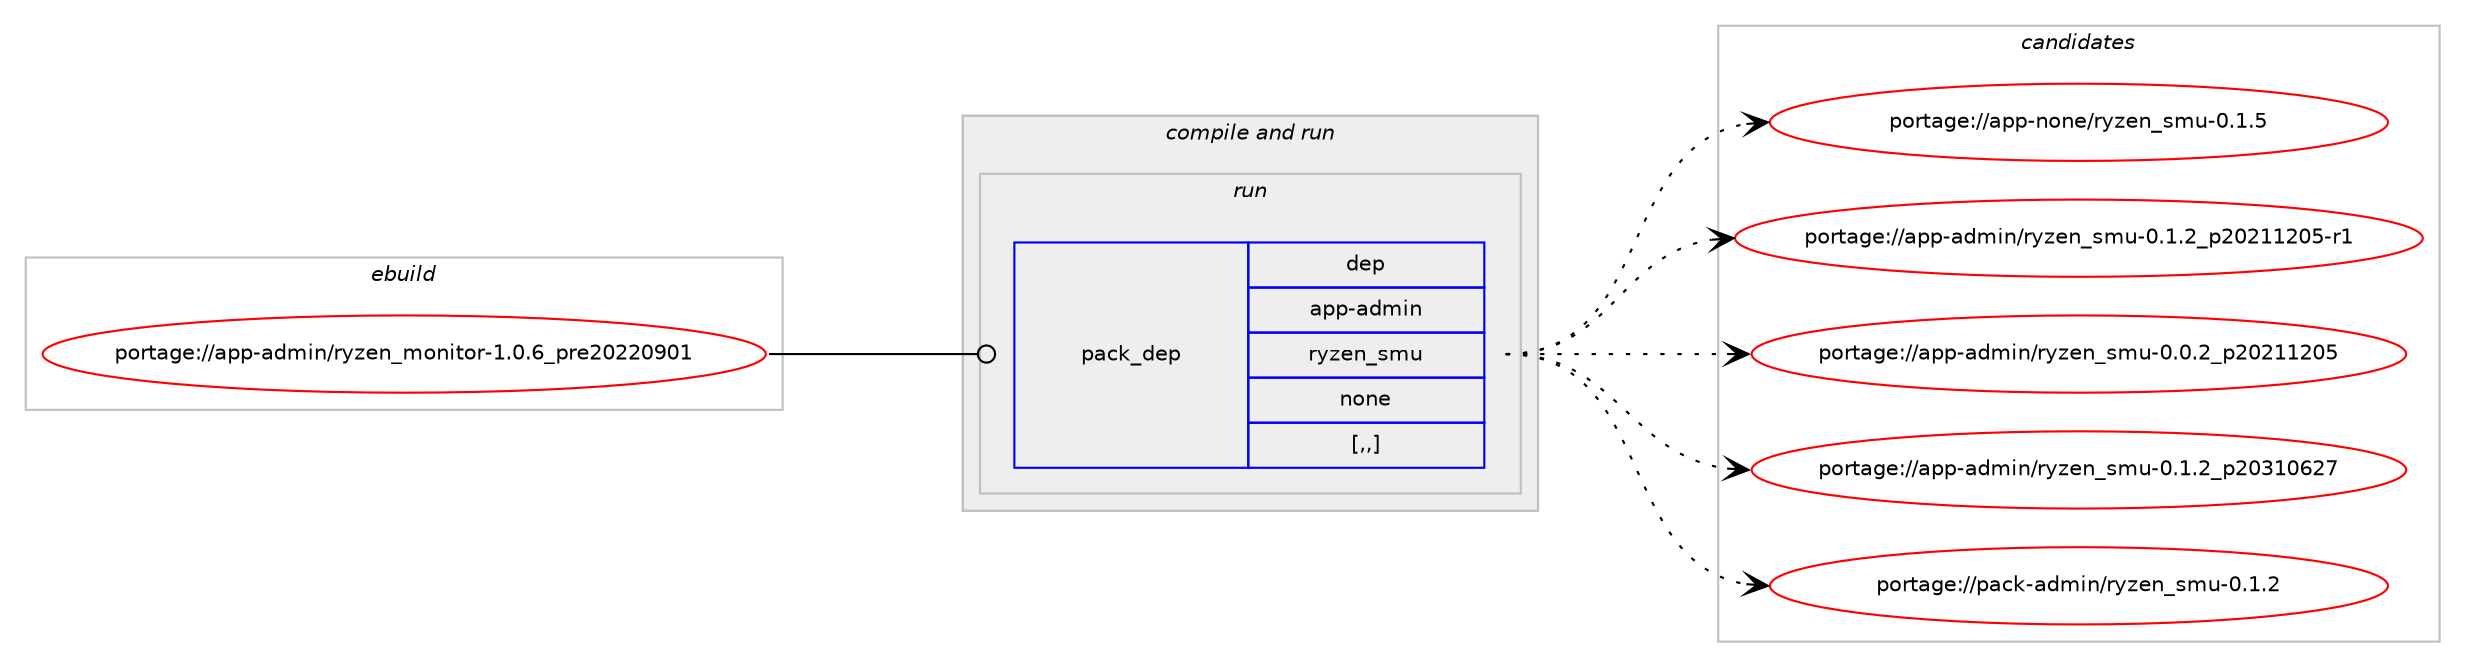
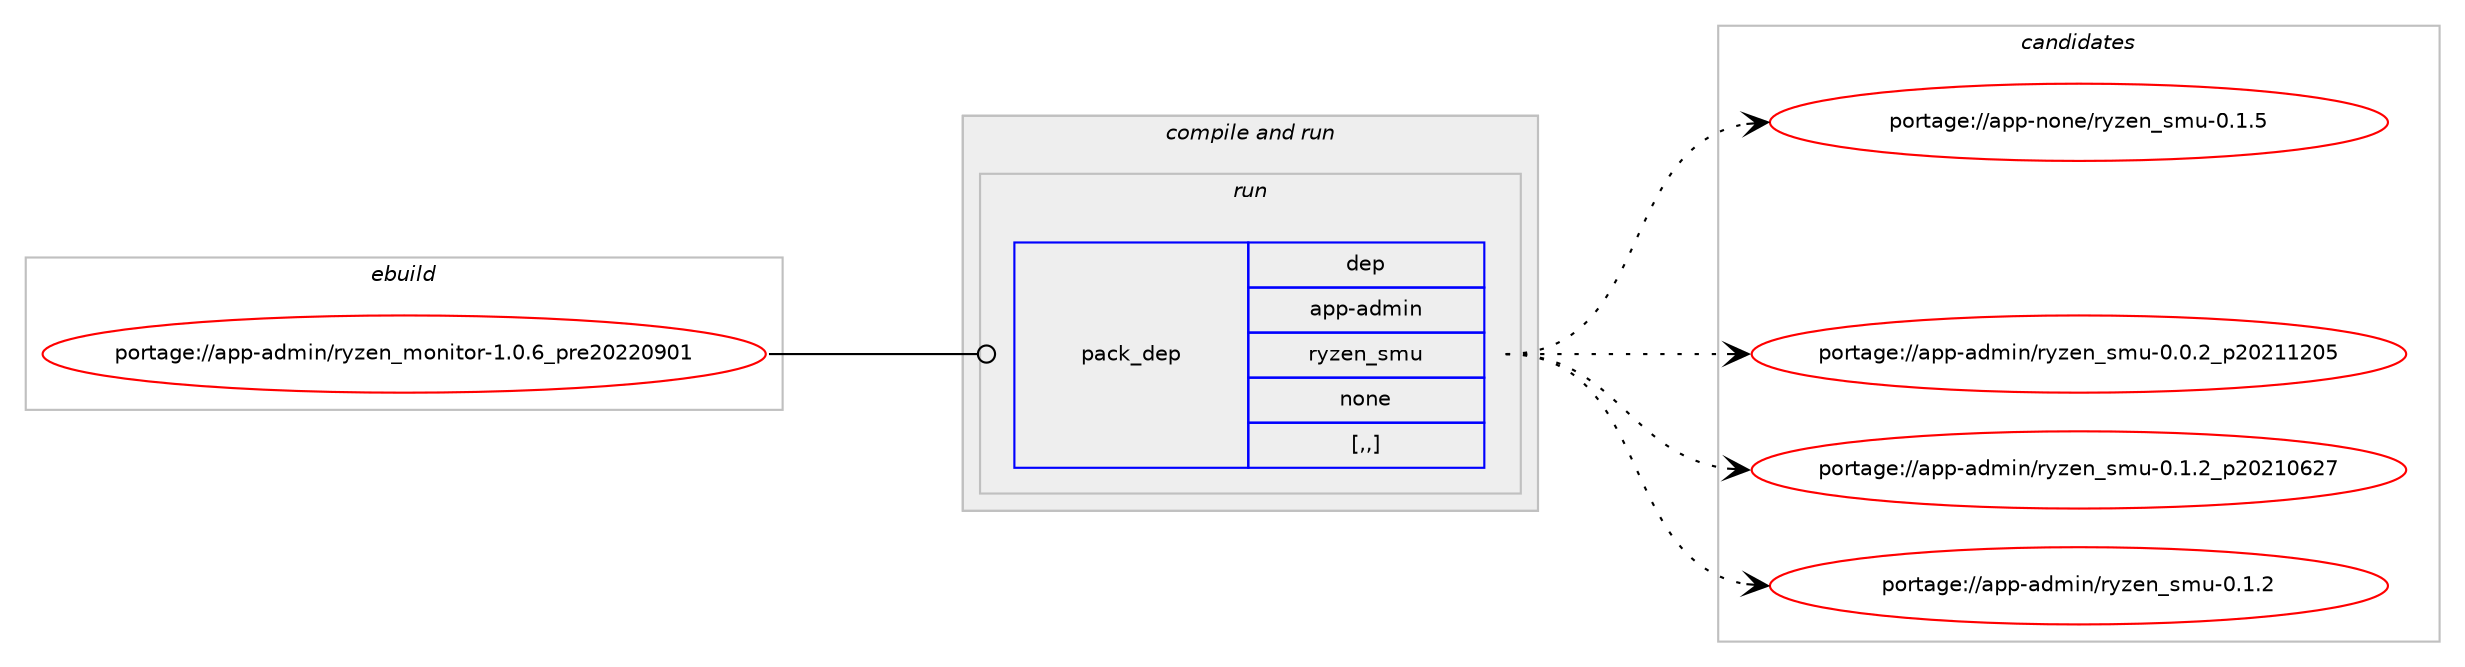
(2079, 238) -> none
(2079, 470) -> (2079, 470)
(2079, 586) -> (2079, 586)
